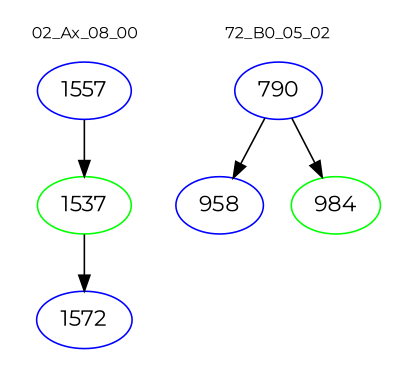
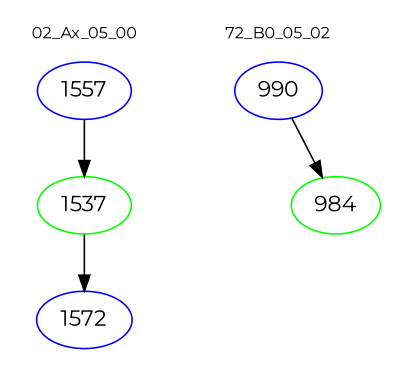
(85, 34) -> (85, 34)
(279, 91) -> (279, 91)
(220, 205) -> none
